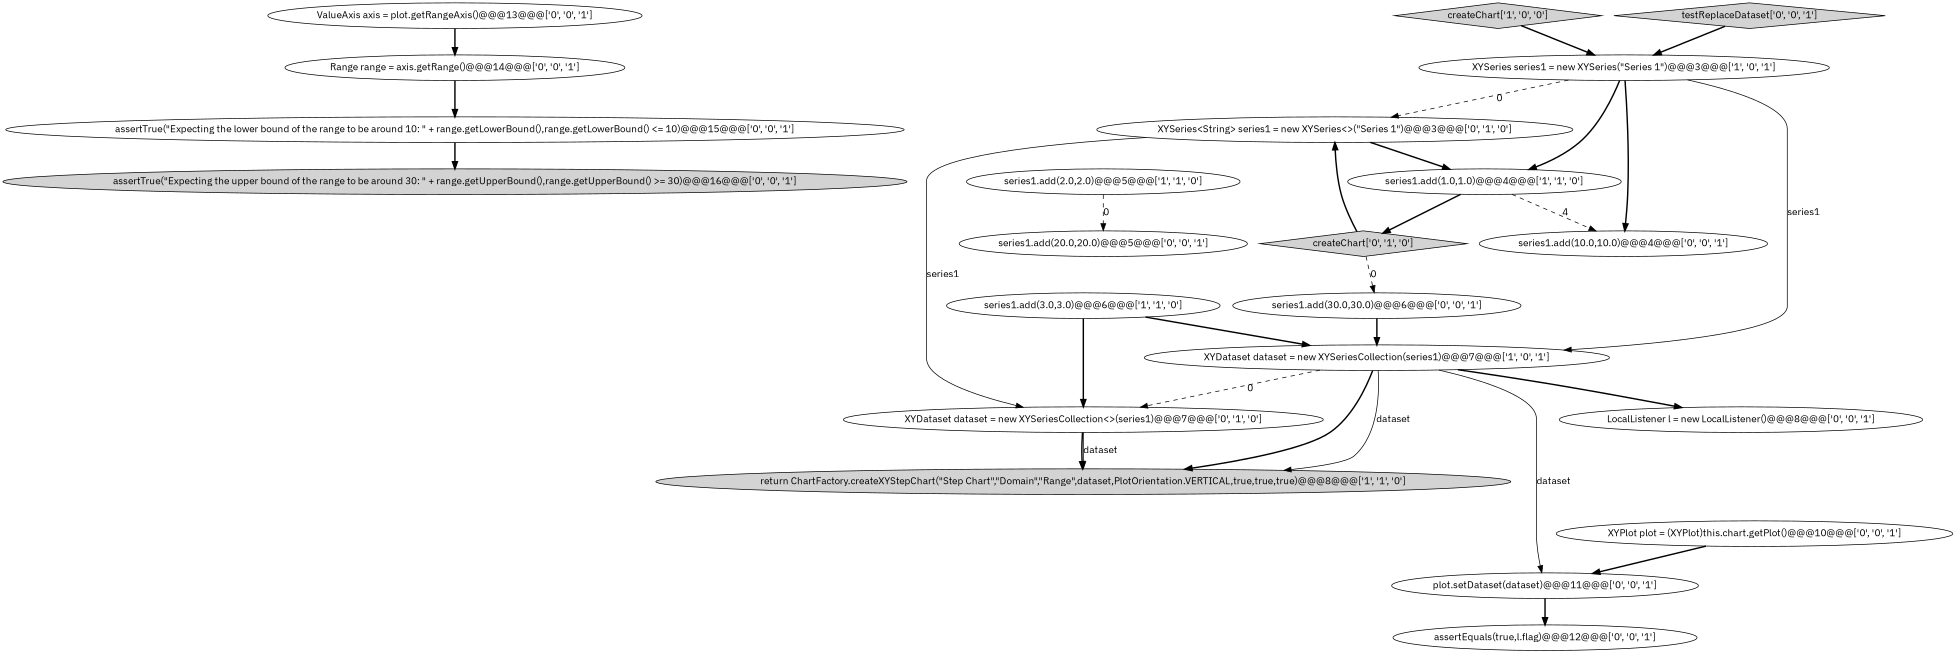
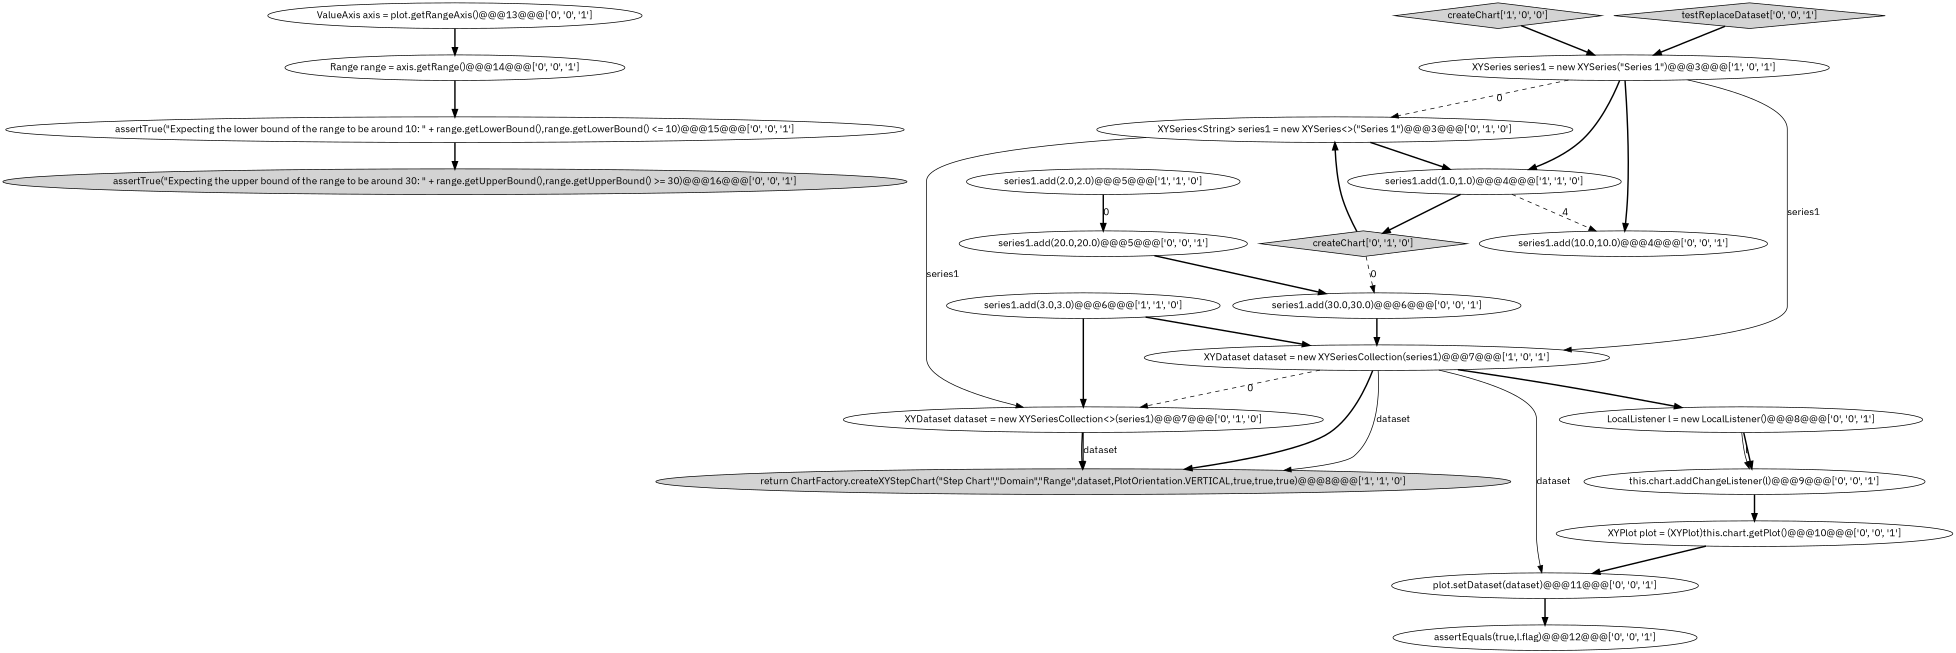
(1103, 209) -> (1103, 209)
none -> (1237, 274)
none -> (1755, 482)
